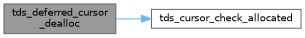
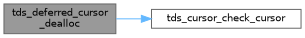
(226, 19) -> (226, 19)
